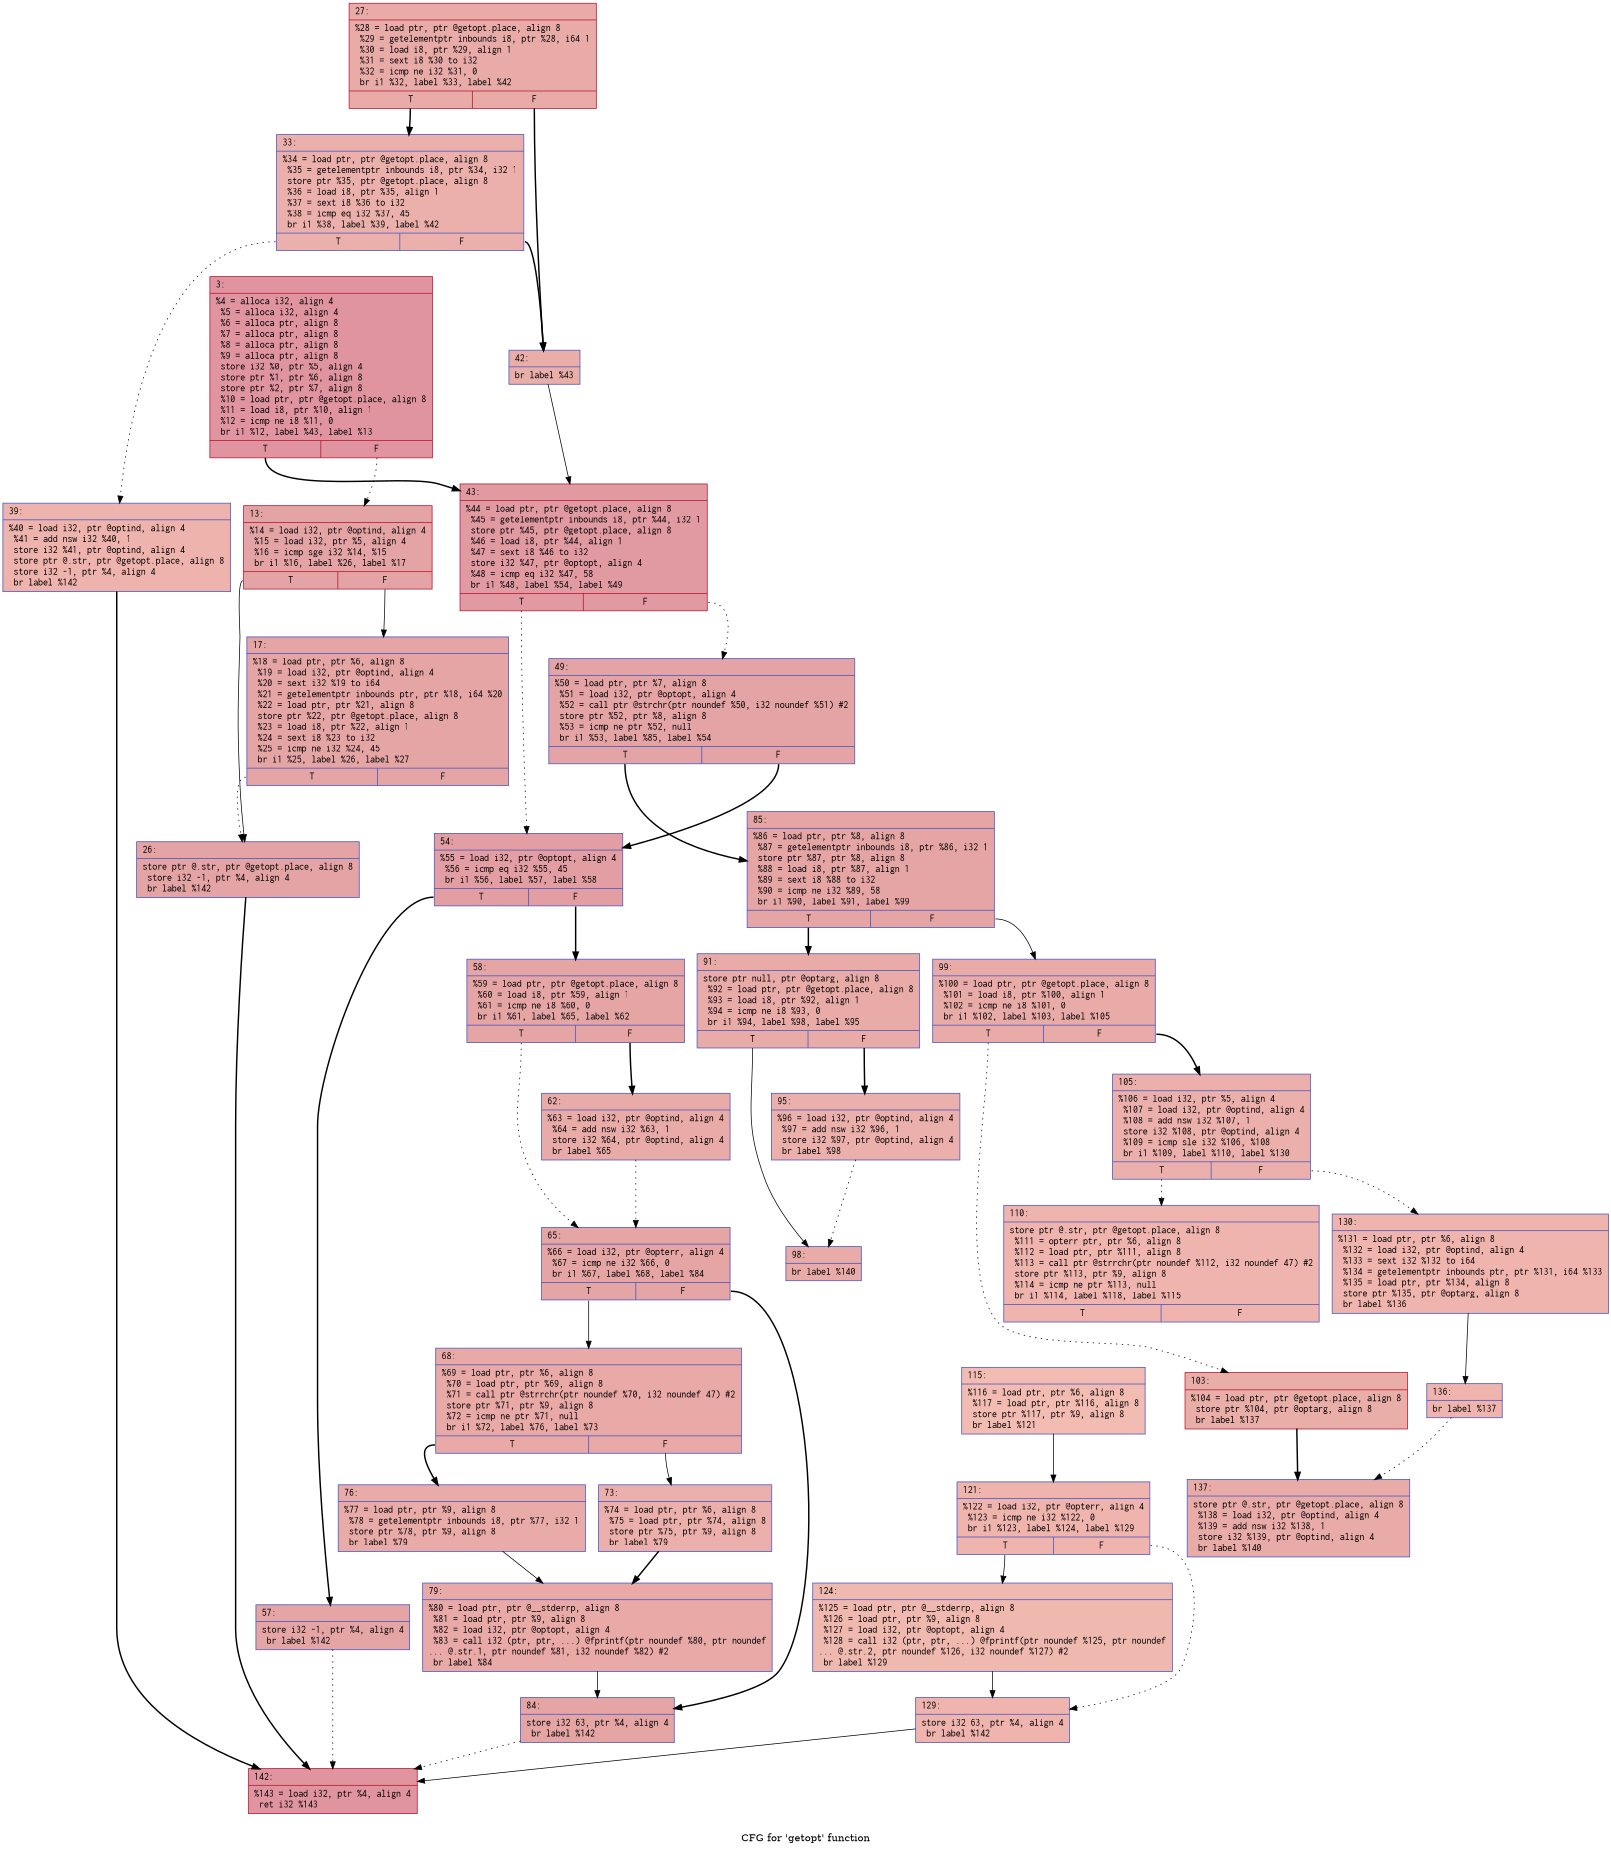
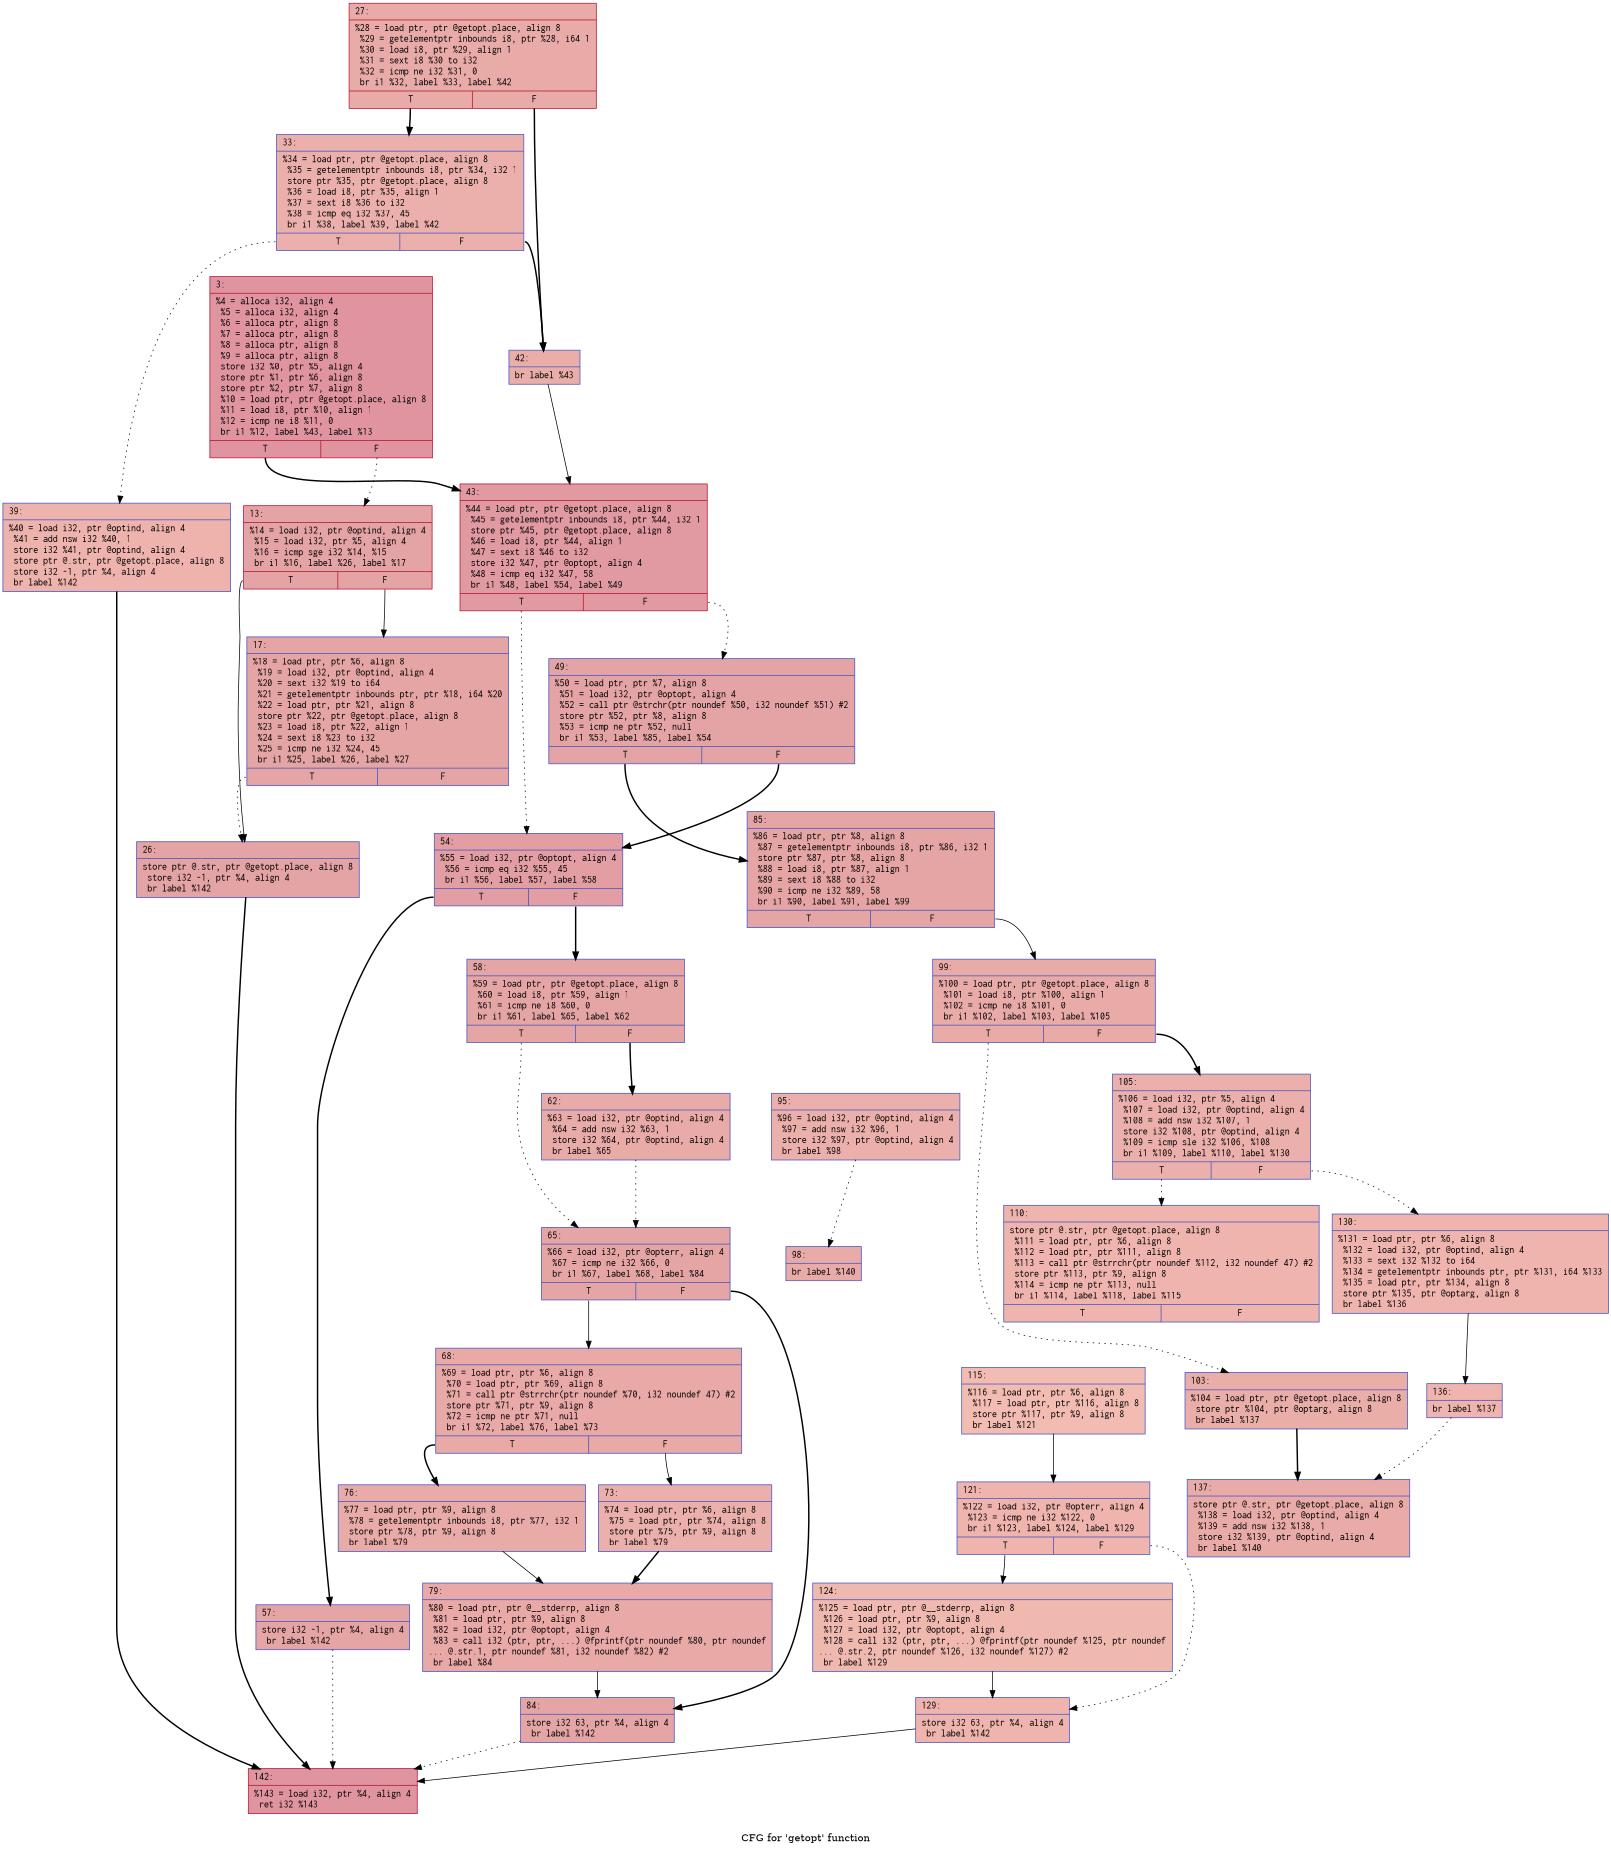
(808, 1001) -> none
(1095, 1241) -> (1090, 1241)
(1296, 1401) -> (1296, 1401)
